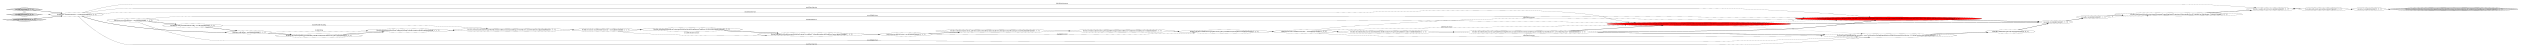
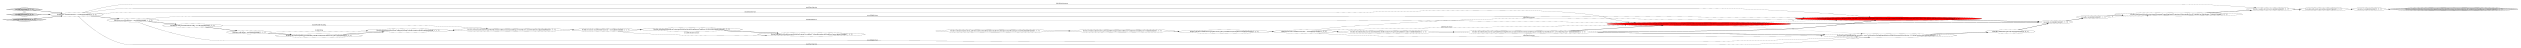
(2297, 9) -> (2296, 10)
(46, 15) -> (46, 15)
(153, 29) -> (104, 17)
(906, 34) -> none
